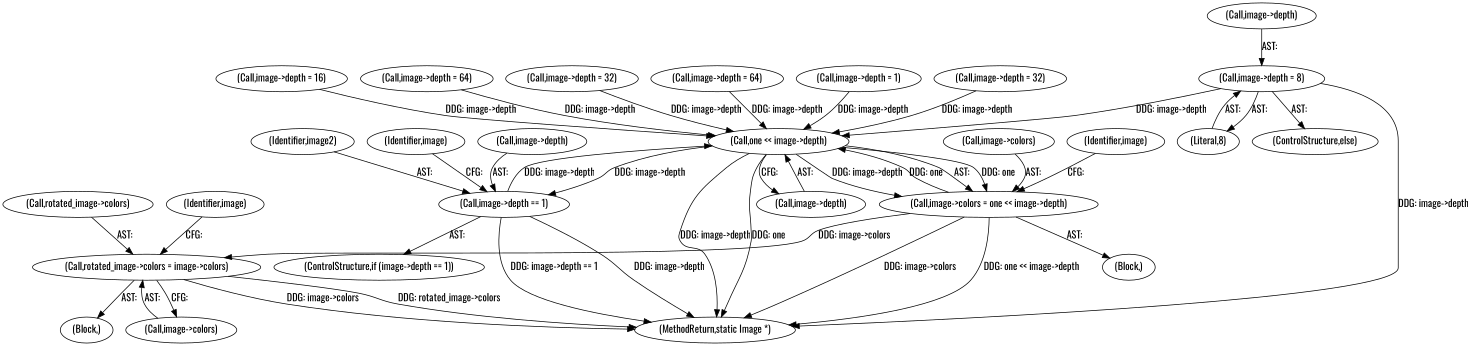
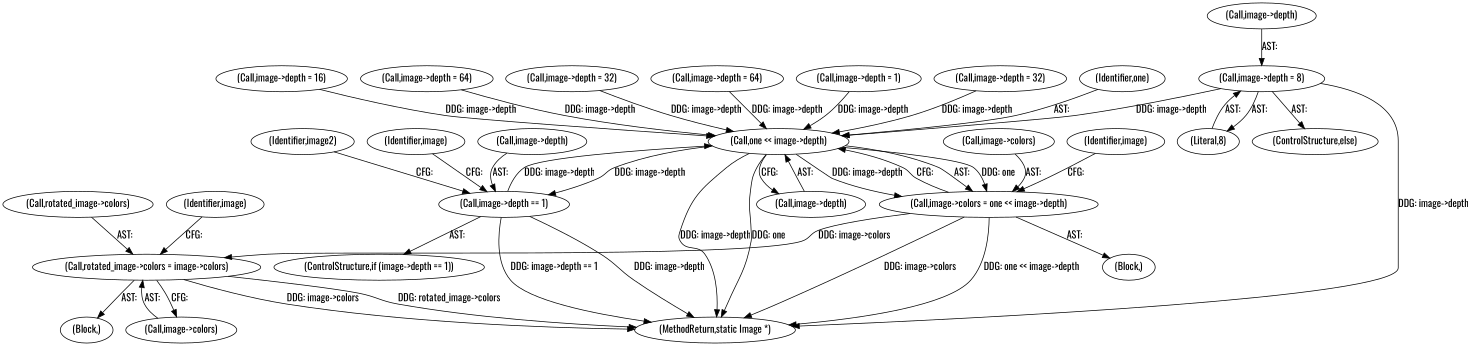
none -> (1122, 79)
(426, 173) -> (426, 173)
(926, 173) -> (926, 173)
